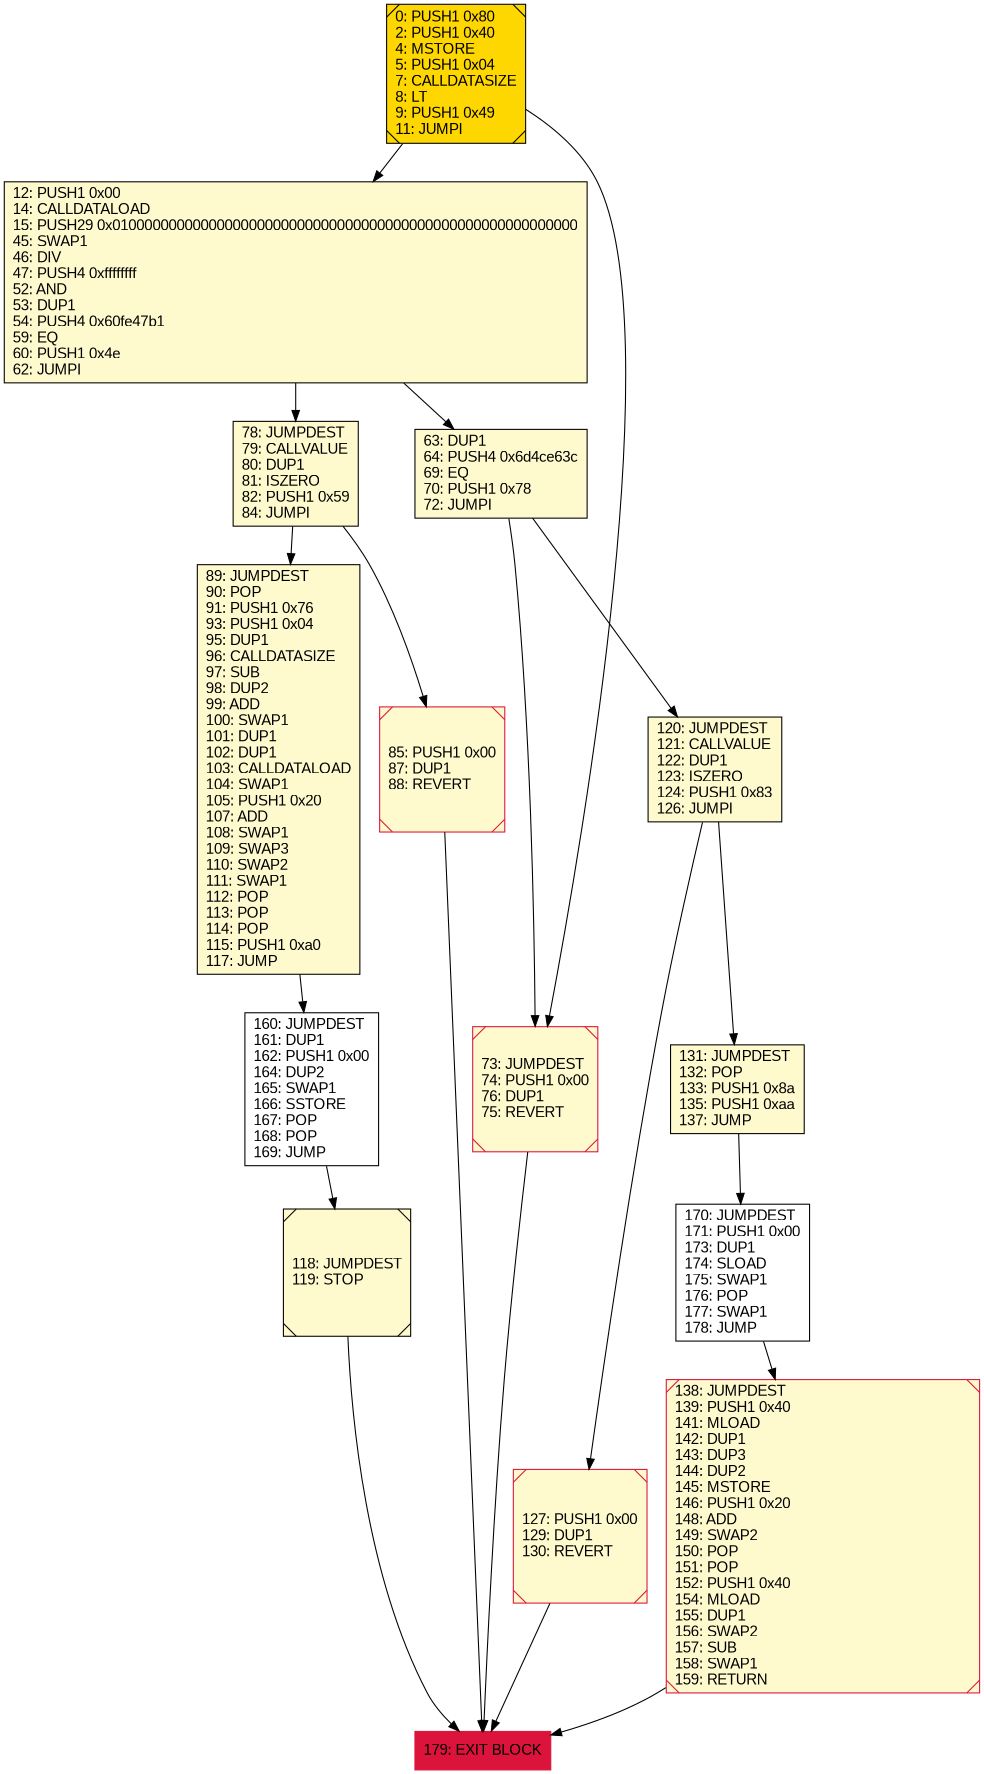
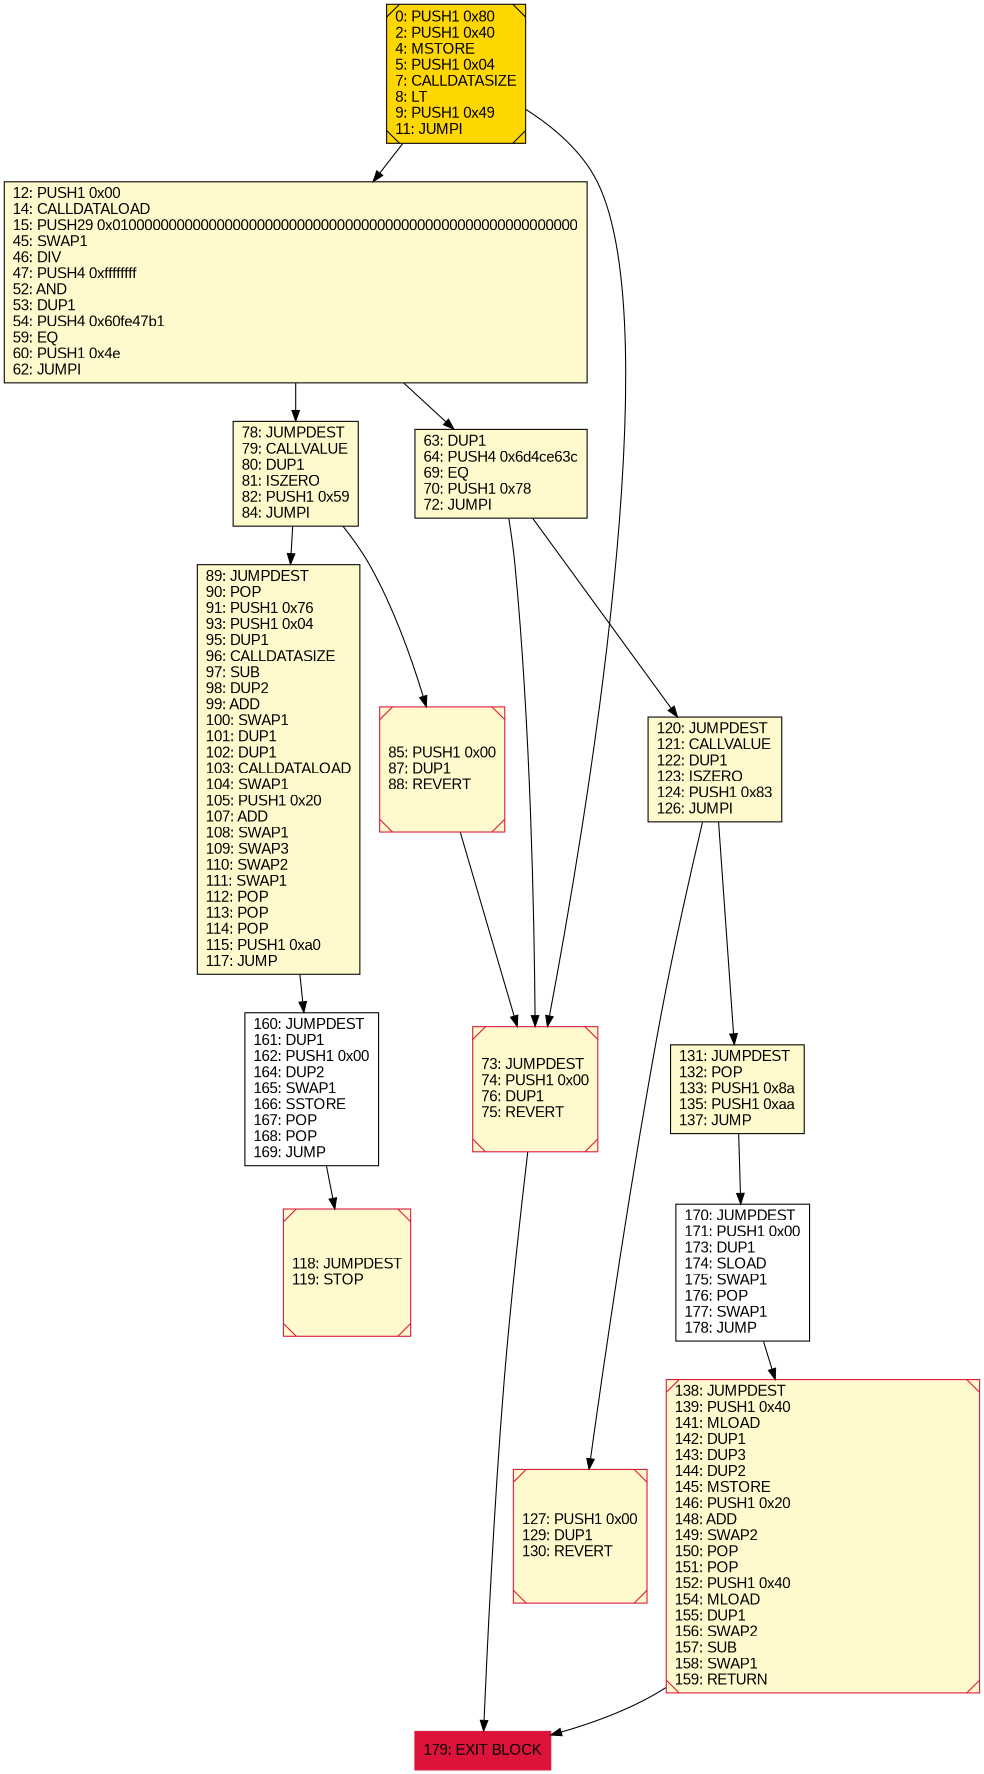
(347, 1273) -> (347, 1273)
(463, 1276) -> (487, 924)
(374, 1538) -> none
(523, 1662) -> none
